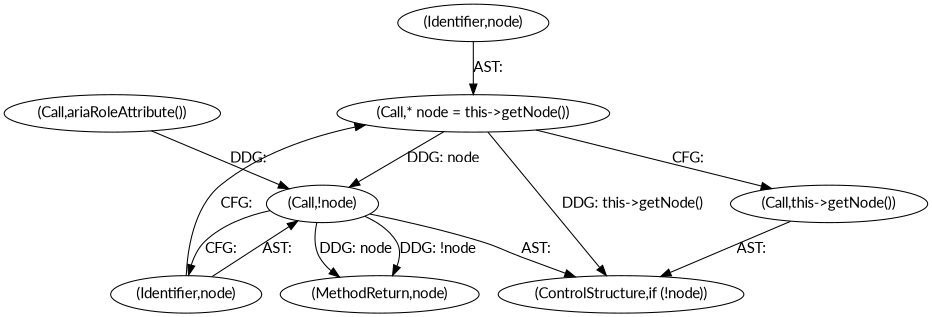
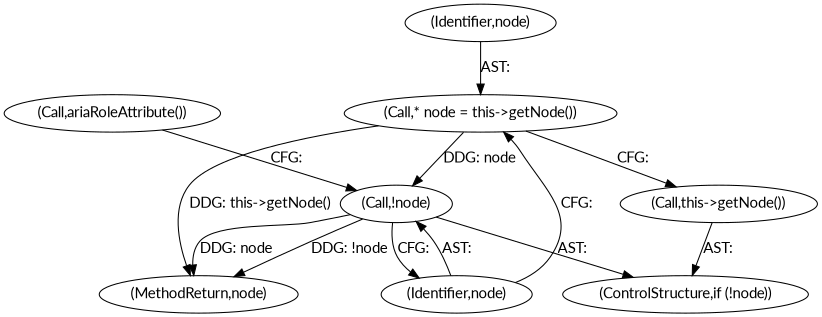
(251, 159) -> (289, 159)
(544, 200) -> (233, 159)
